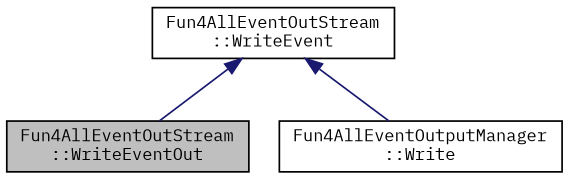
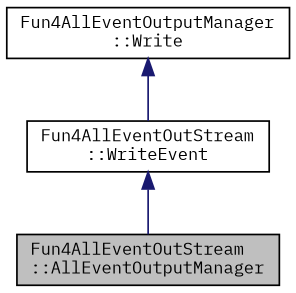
(354, 95) -> (148, 98)
(128, 146) -> (148, 260)
